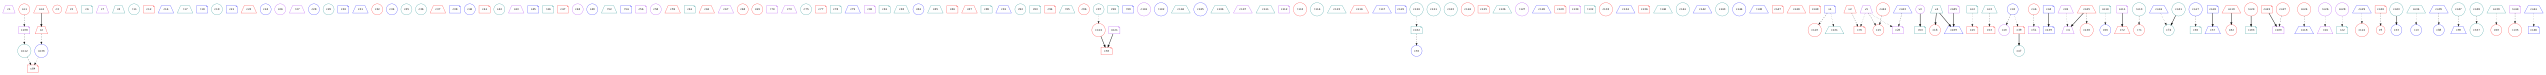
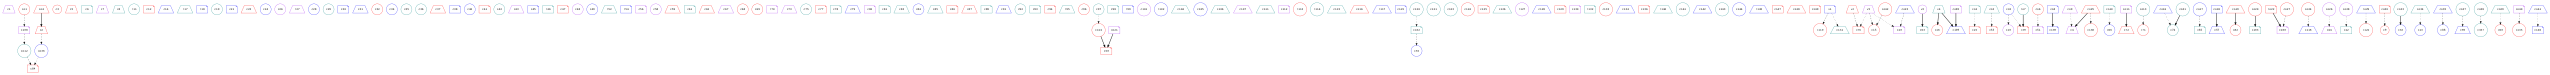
(2019, 39) -> (2023, 20)
